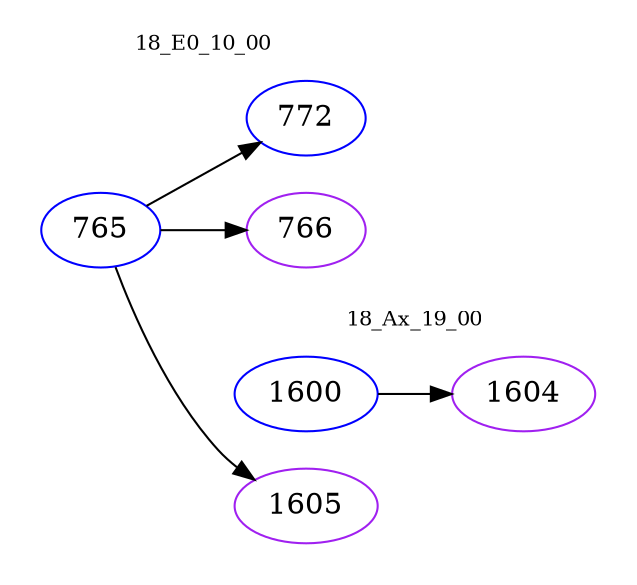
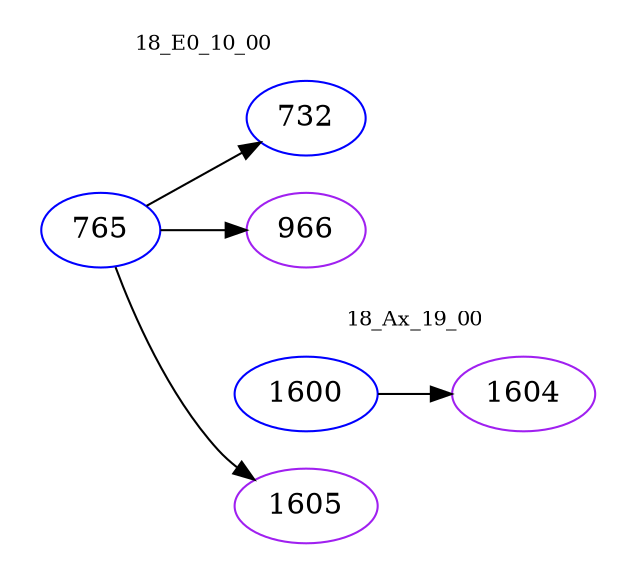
(306, 118) -> (306, 118)
(306, 230) -> (306, 230)
